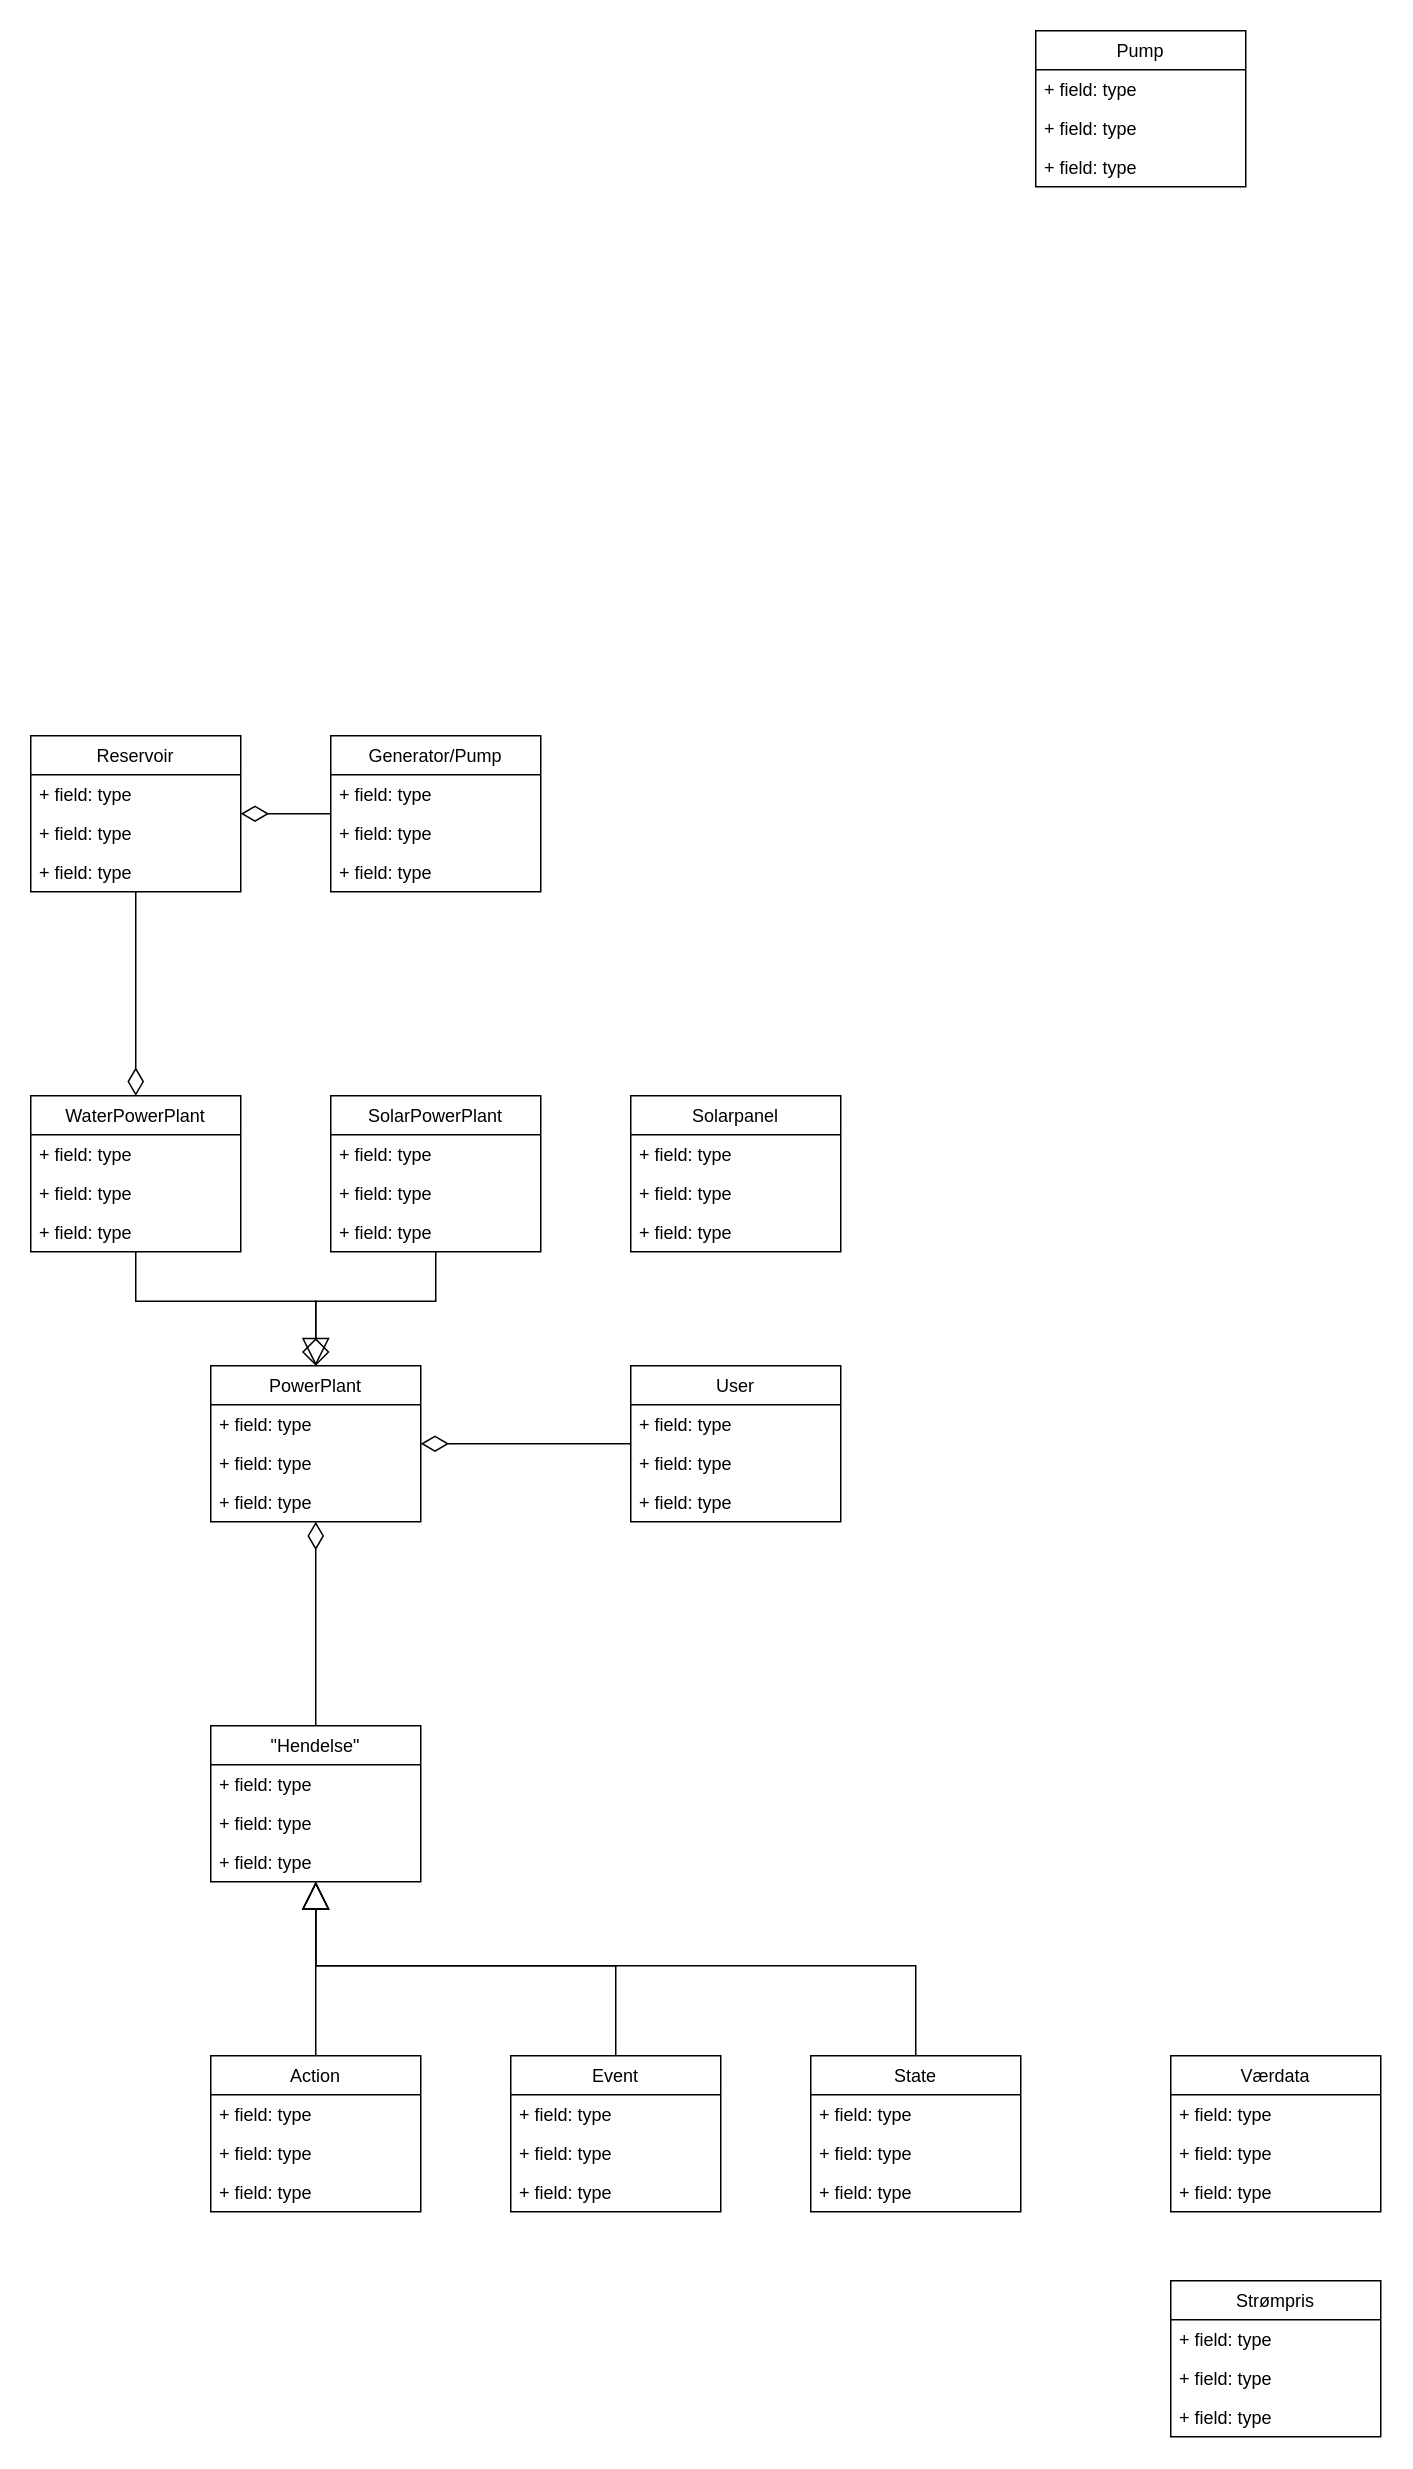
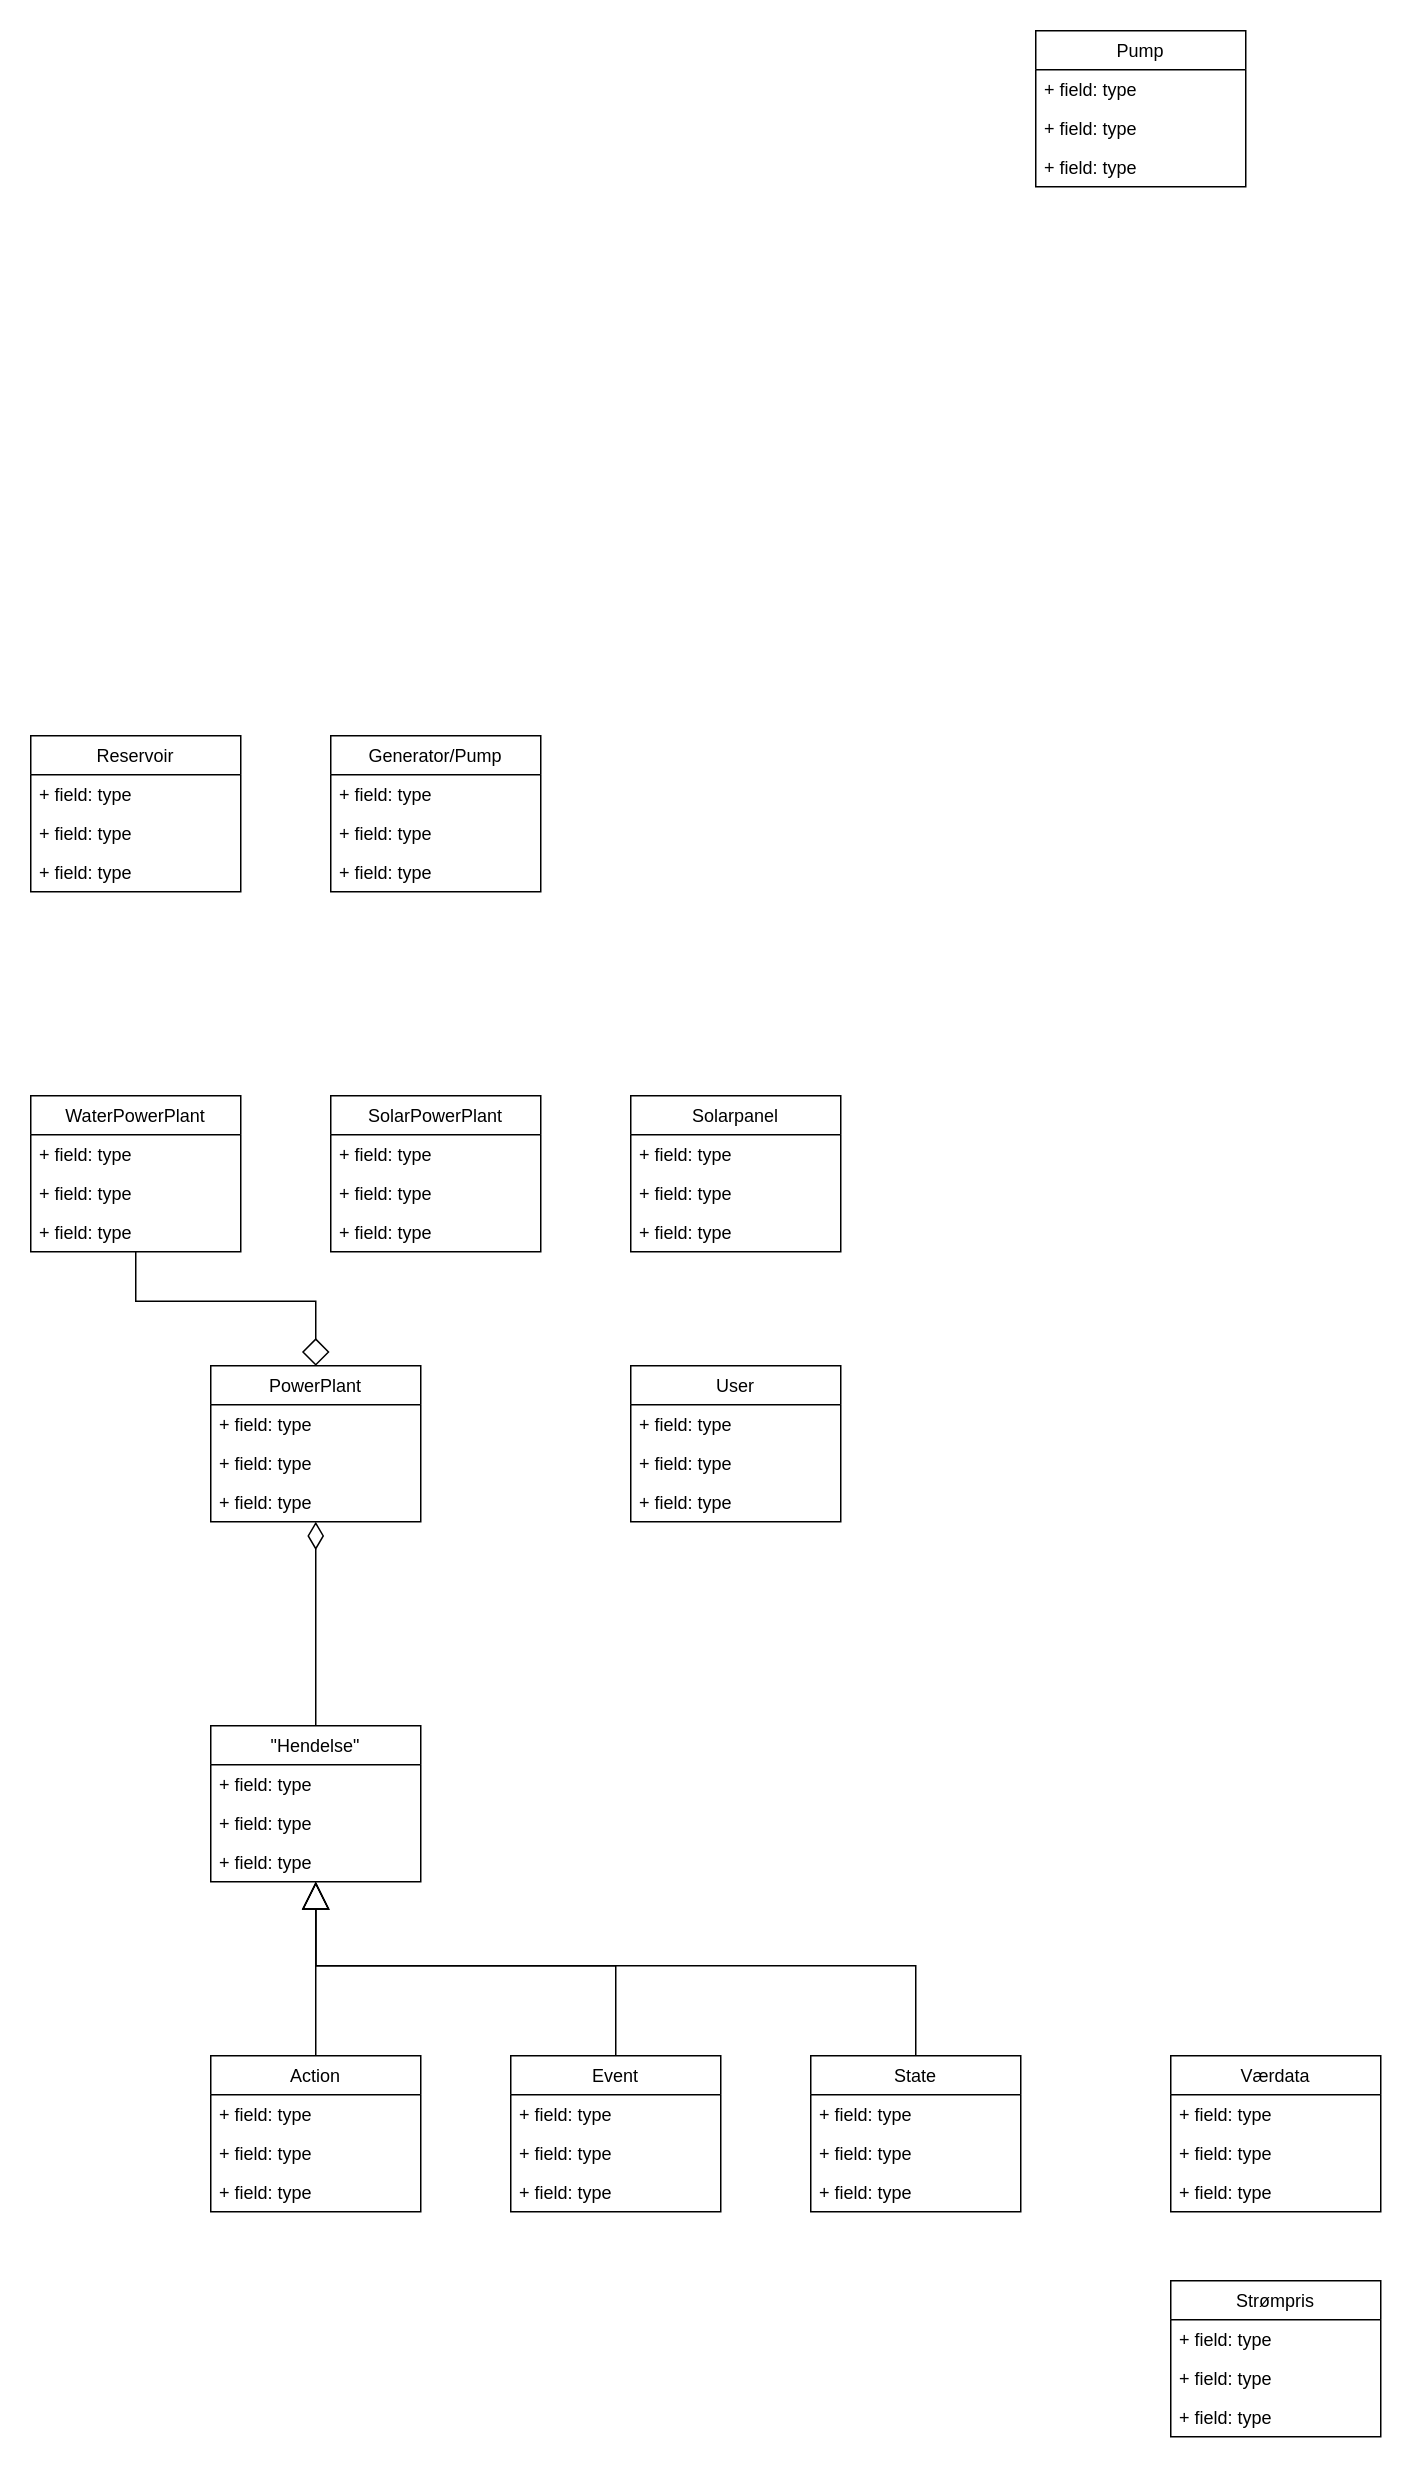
(300, 814) -> none
(136, 980) -> none
(402, 1301) -> none
(540, 1444) -> none
